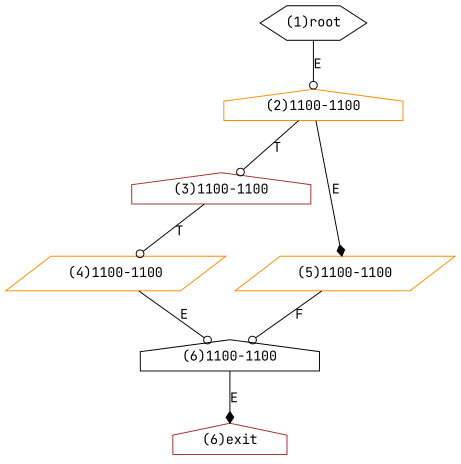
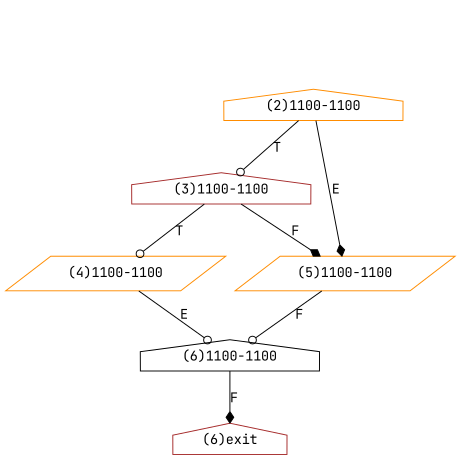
(313, 23) -> none
none -> (276, 227)
(234, 399) -> (234, 399)
